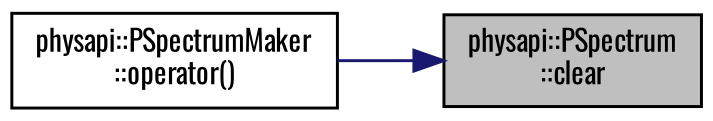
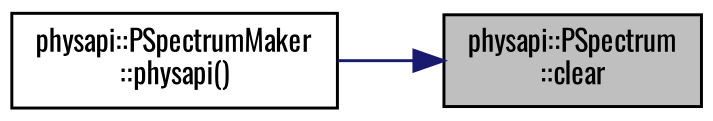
(175, 61) -> (175, 61)
